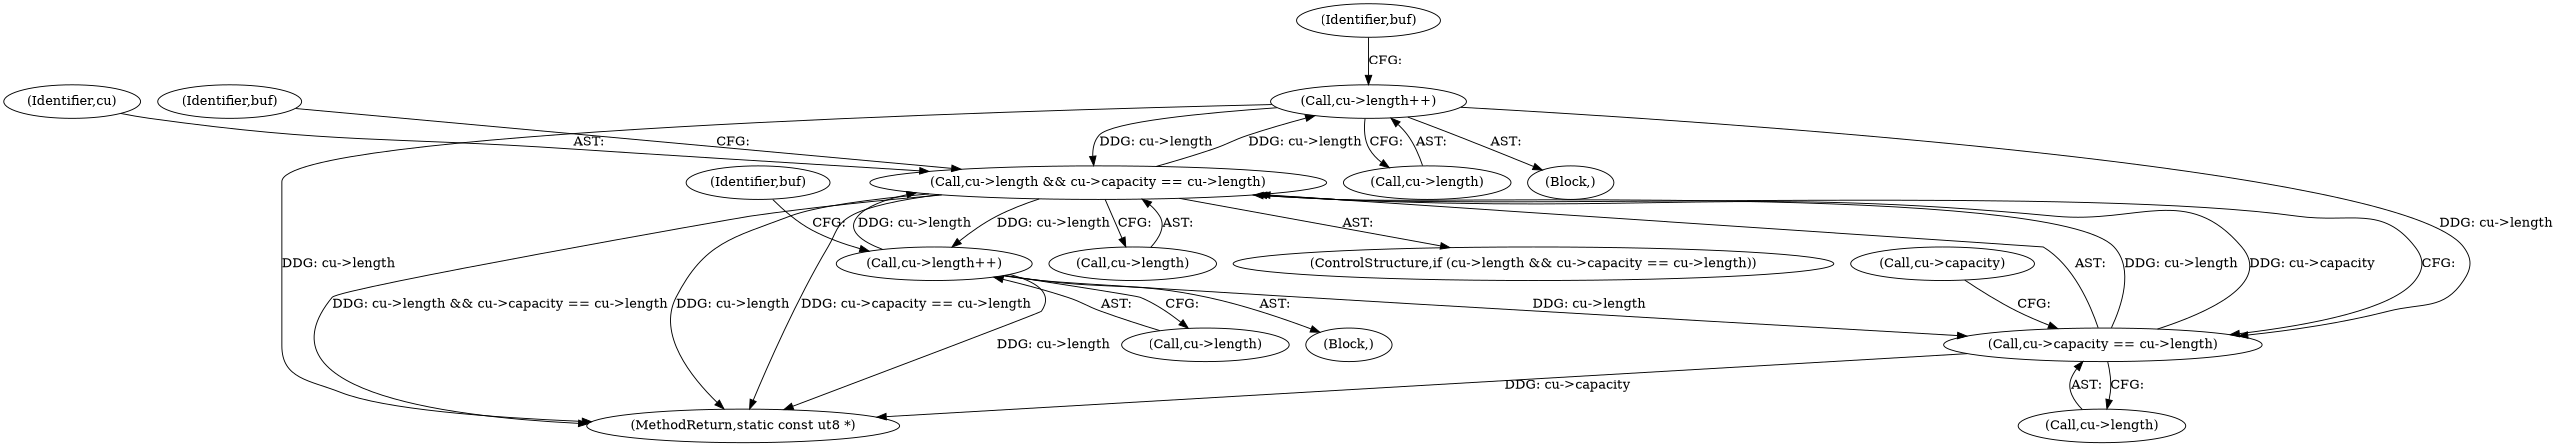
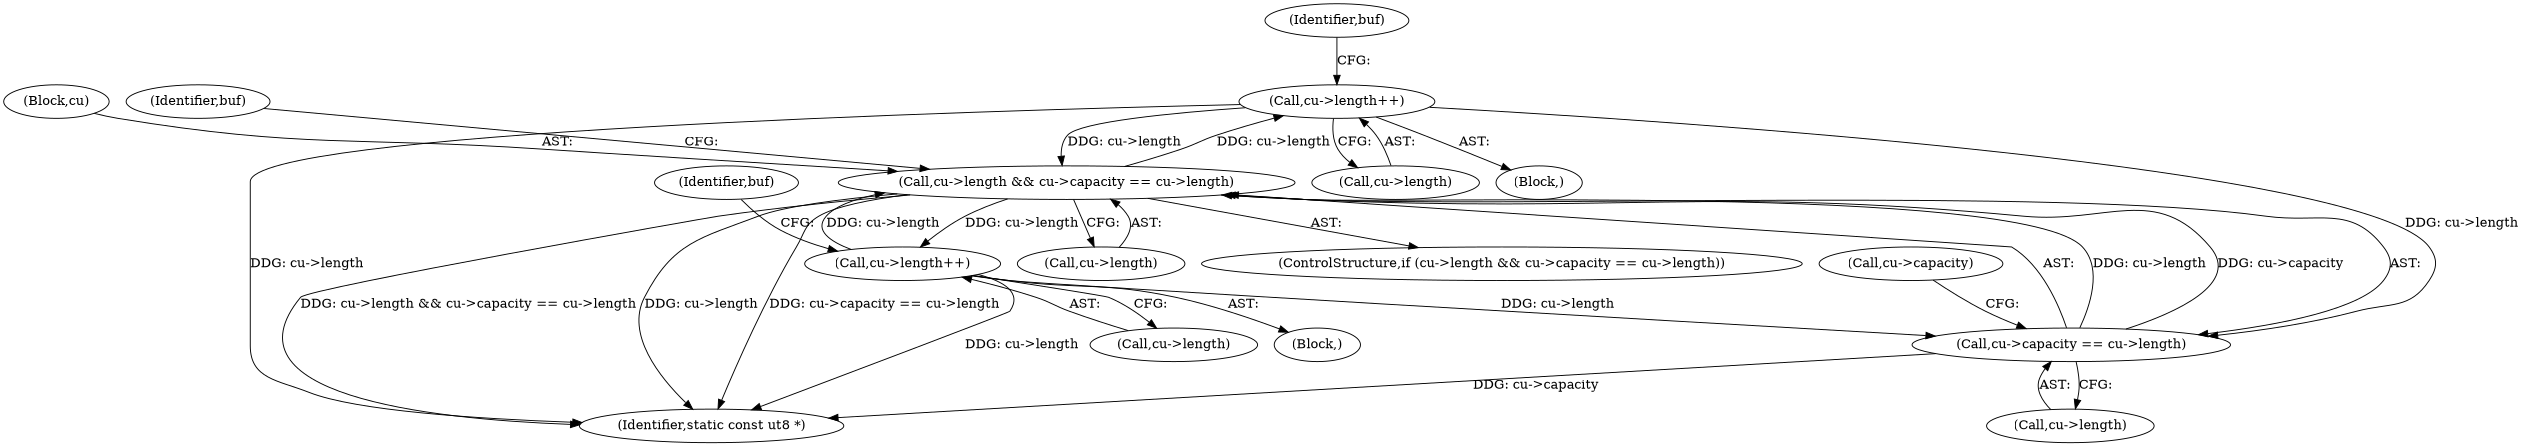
(72, 102) -> (56, 102)
(2441, 264) -> (2408, 264)
(743, 426) -> (712, 426)
